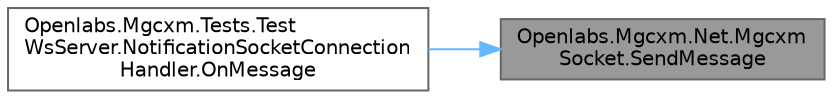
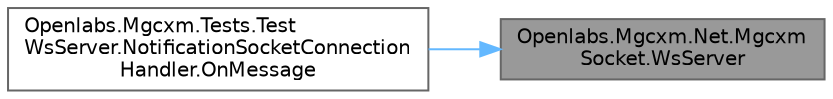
(663, 49) -> (663, 49)
